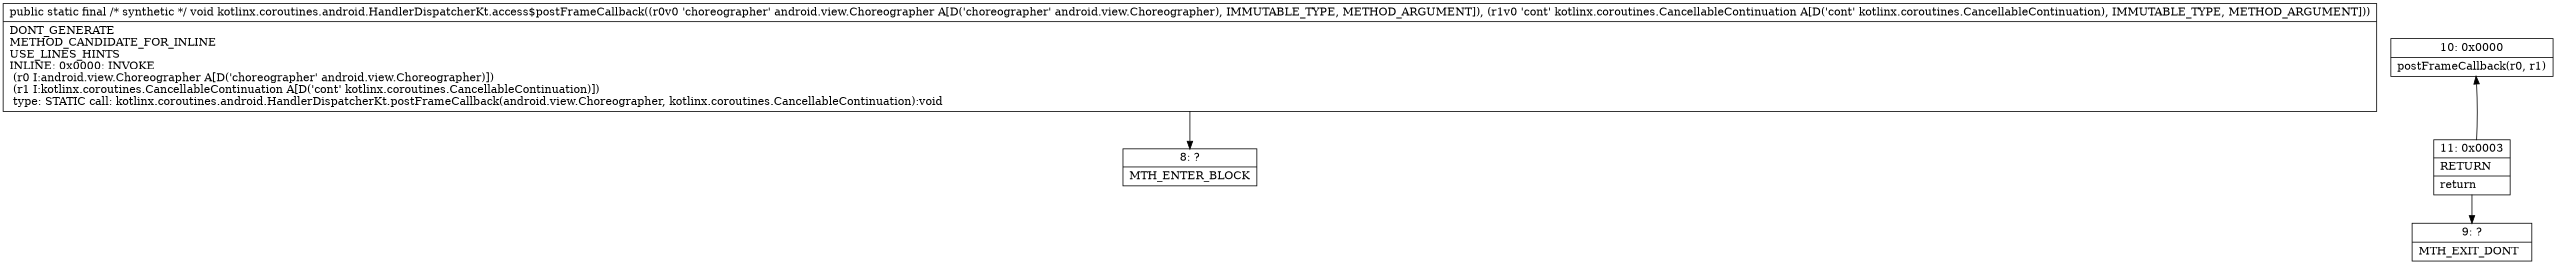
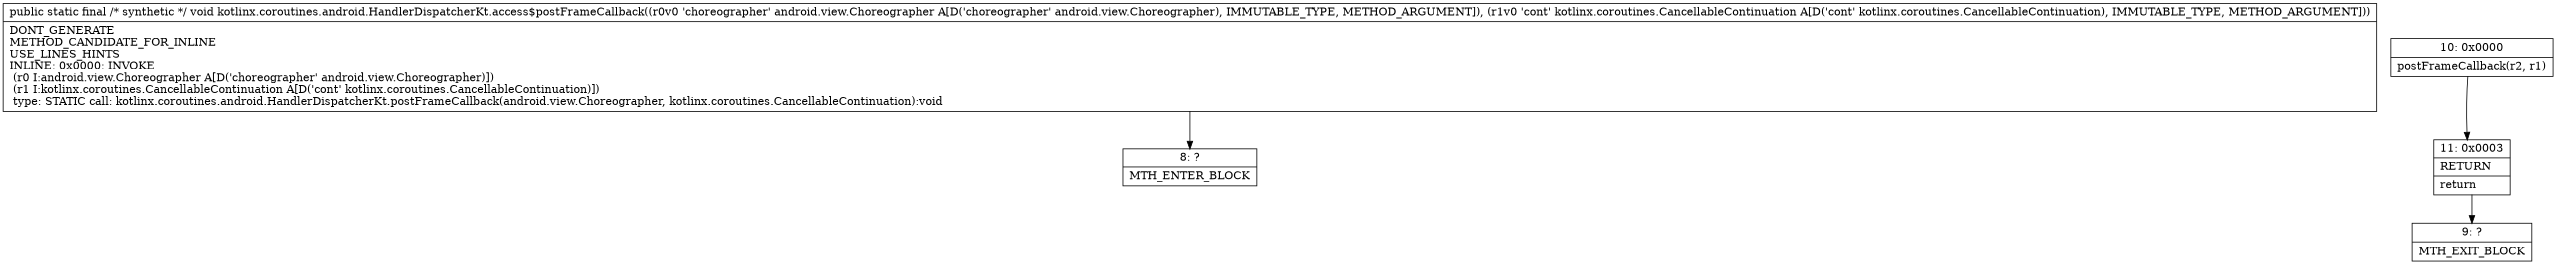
(2472, 67) -> (2472, 67)
(2477, 112) -> (2467, 104)
(2468, 251) -> (2472, 251)
